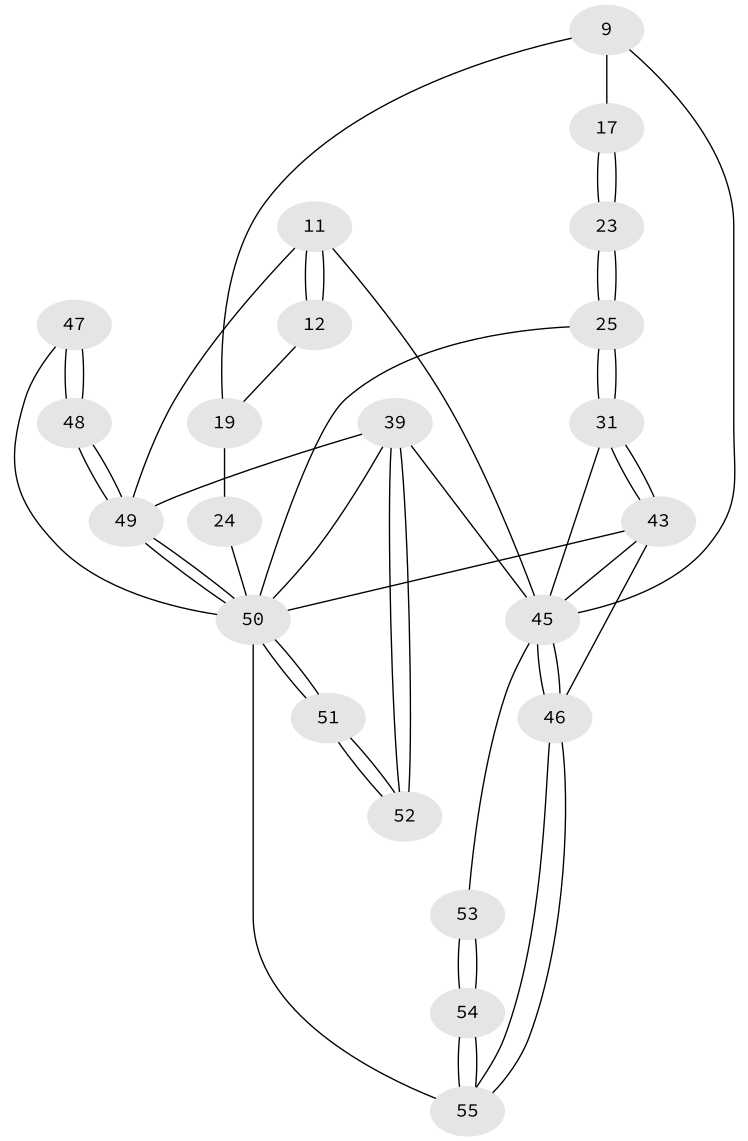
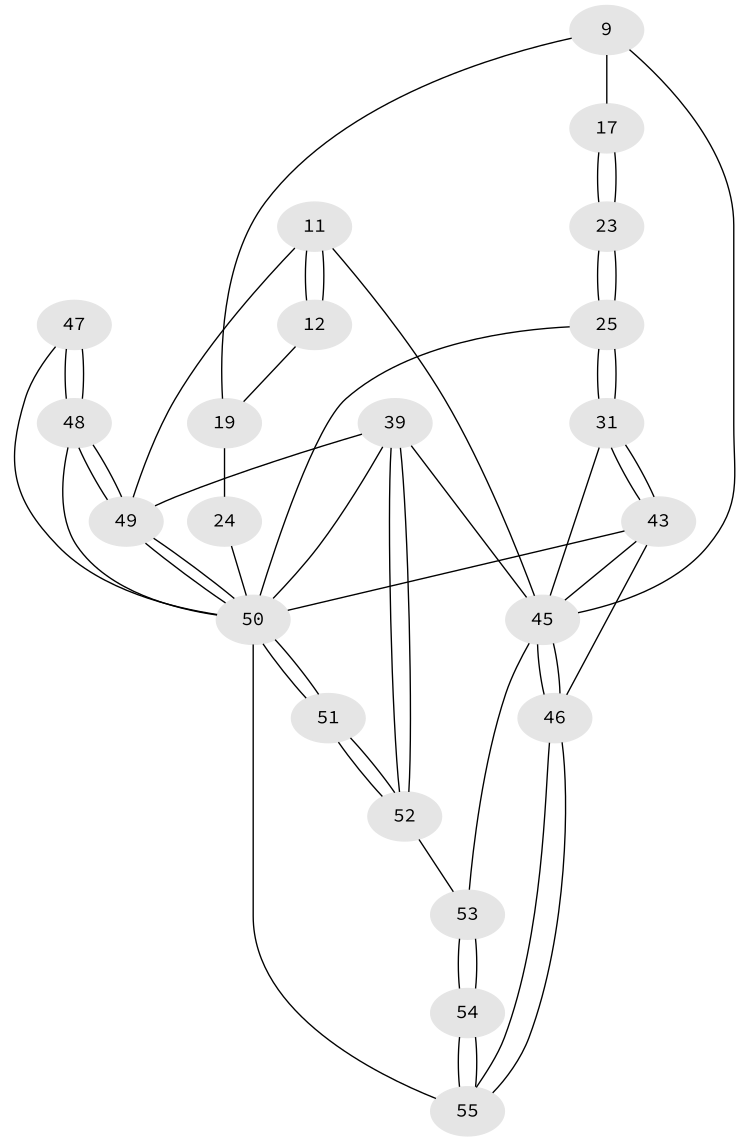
none -> (87, 558)
none -> (436, 866)
